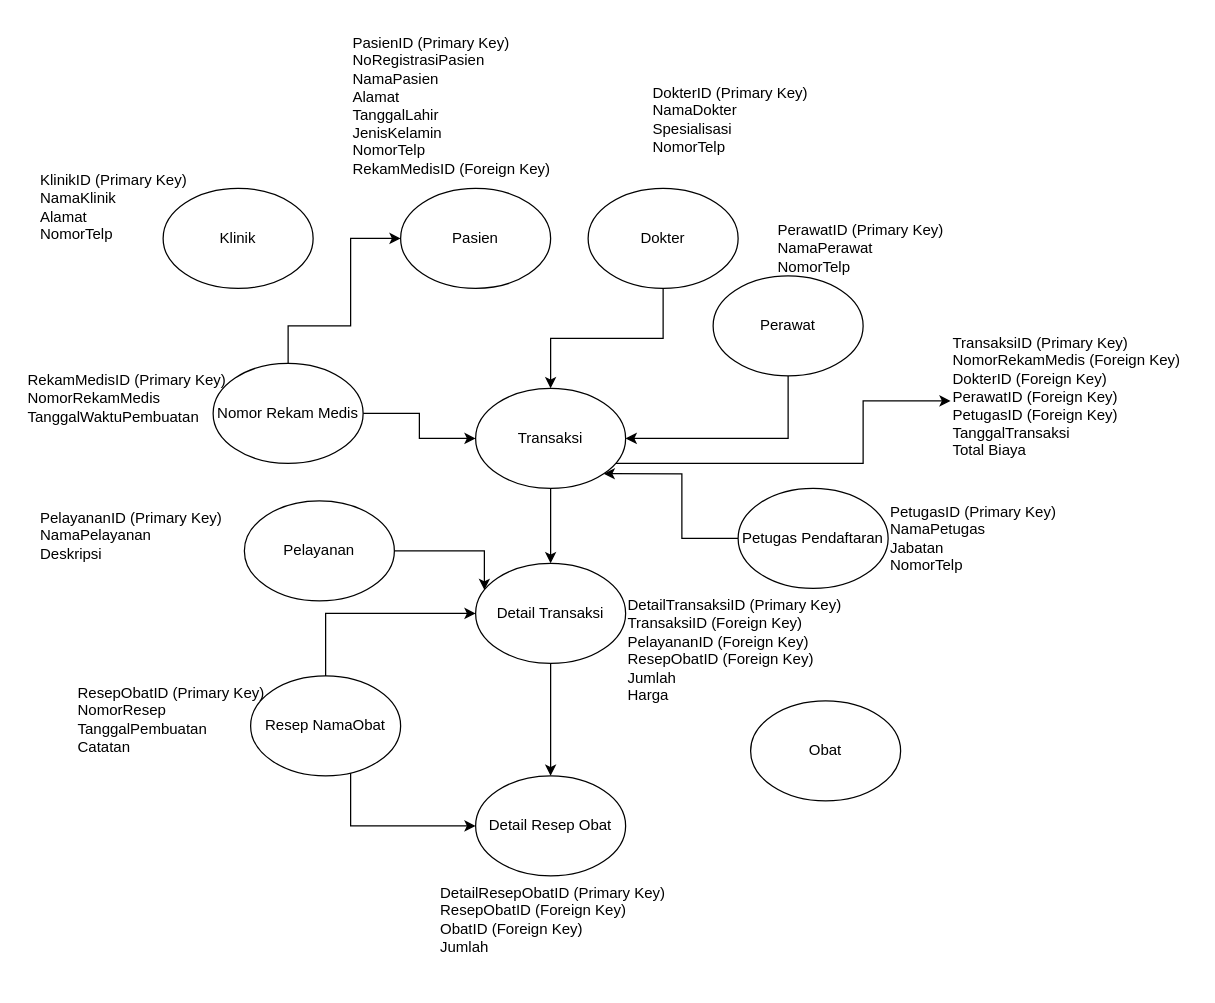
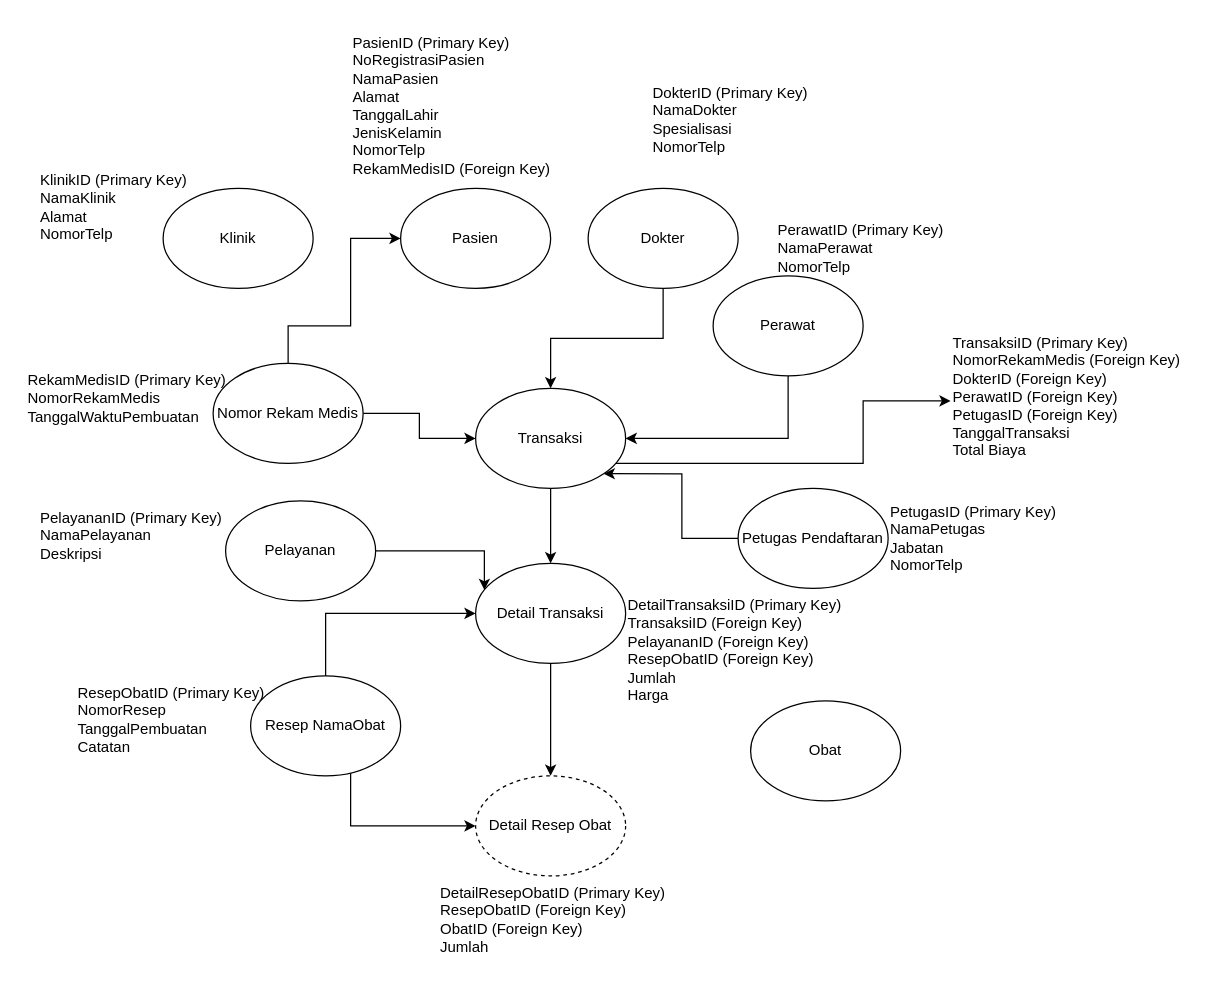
(319, 551) -> (301, 551)
(551, 826) -> (551, 826)
